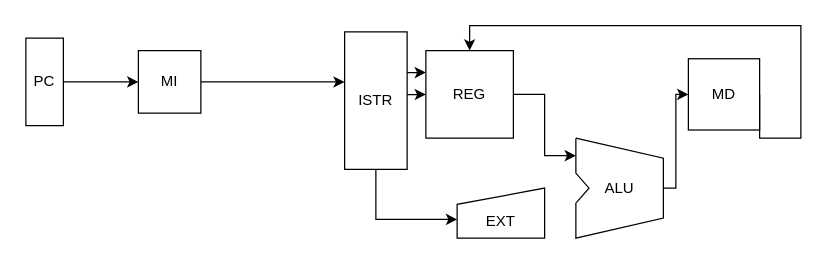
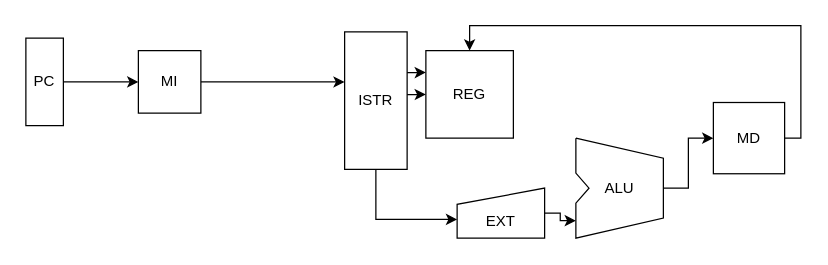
(724, 94) -> (749, 138)
(544, 120) -> none
none -> (559, 213)
